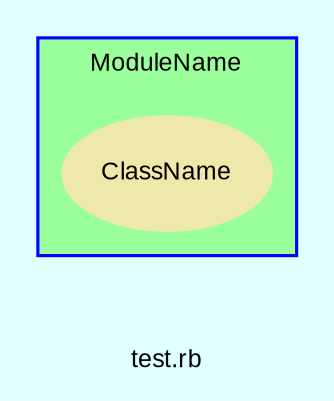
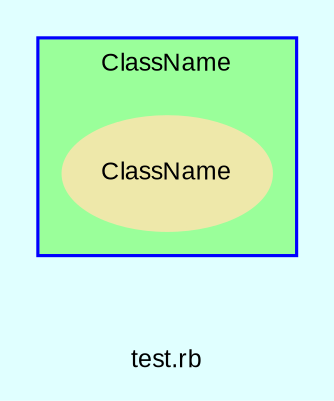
(167, 65) -> (167, 65)
